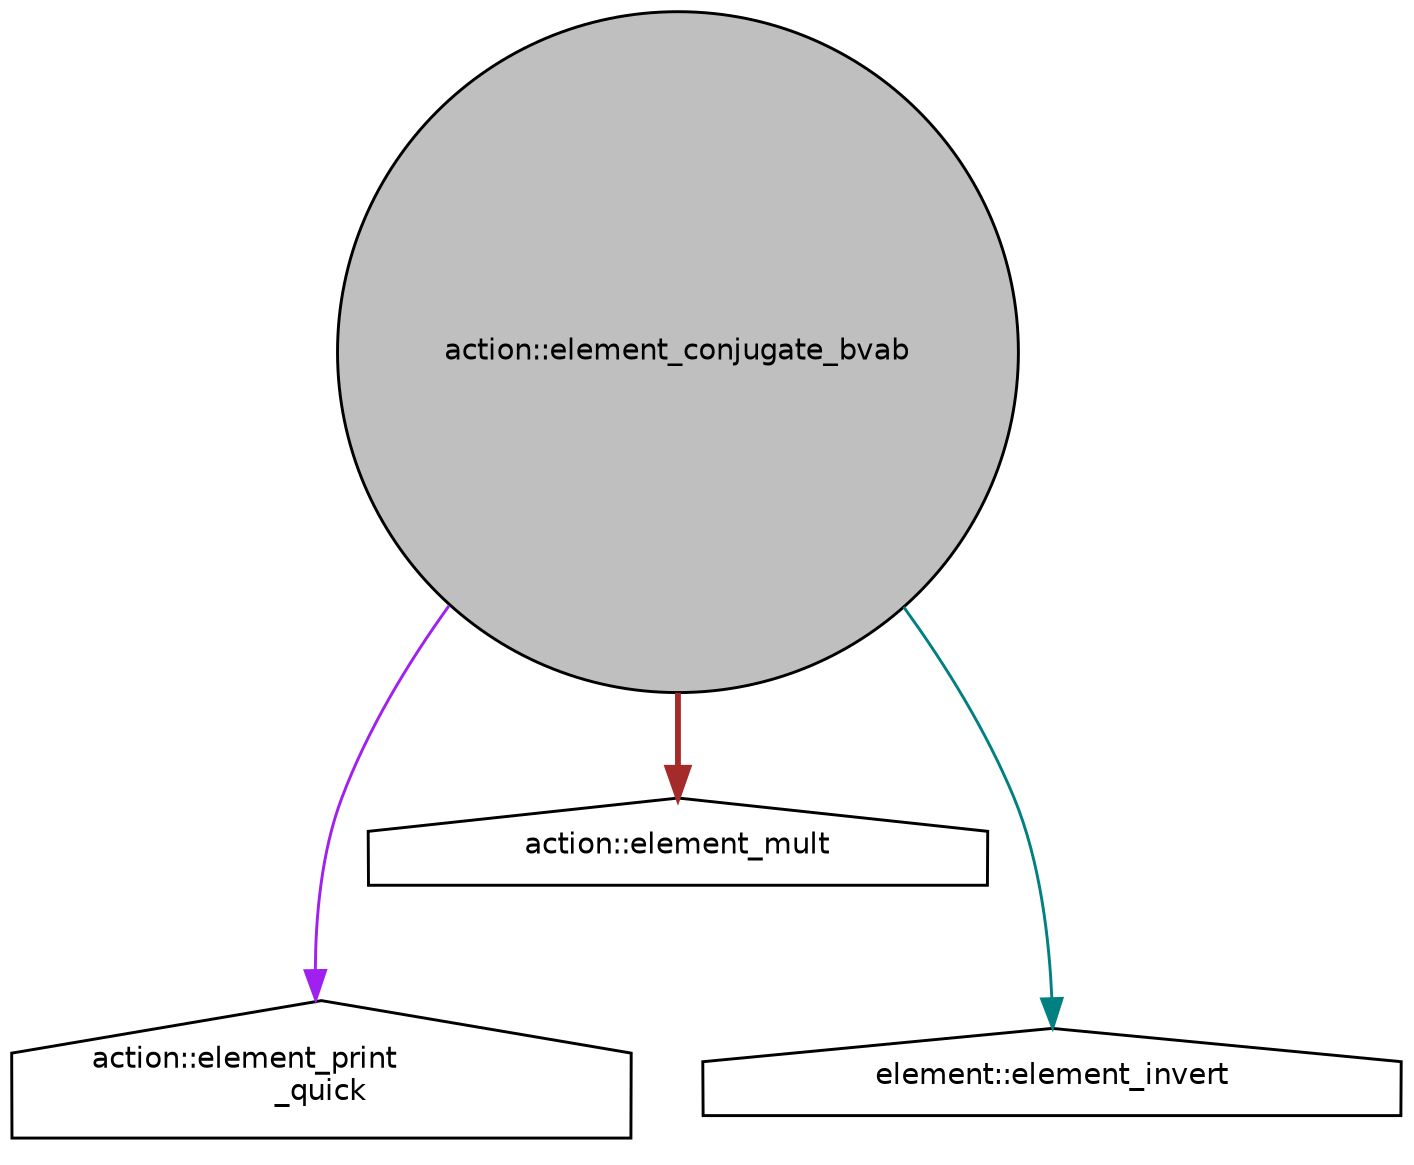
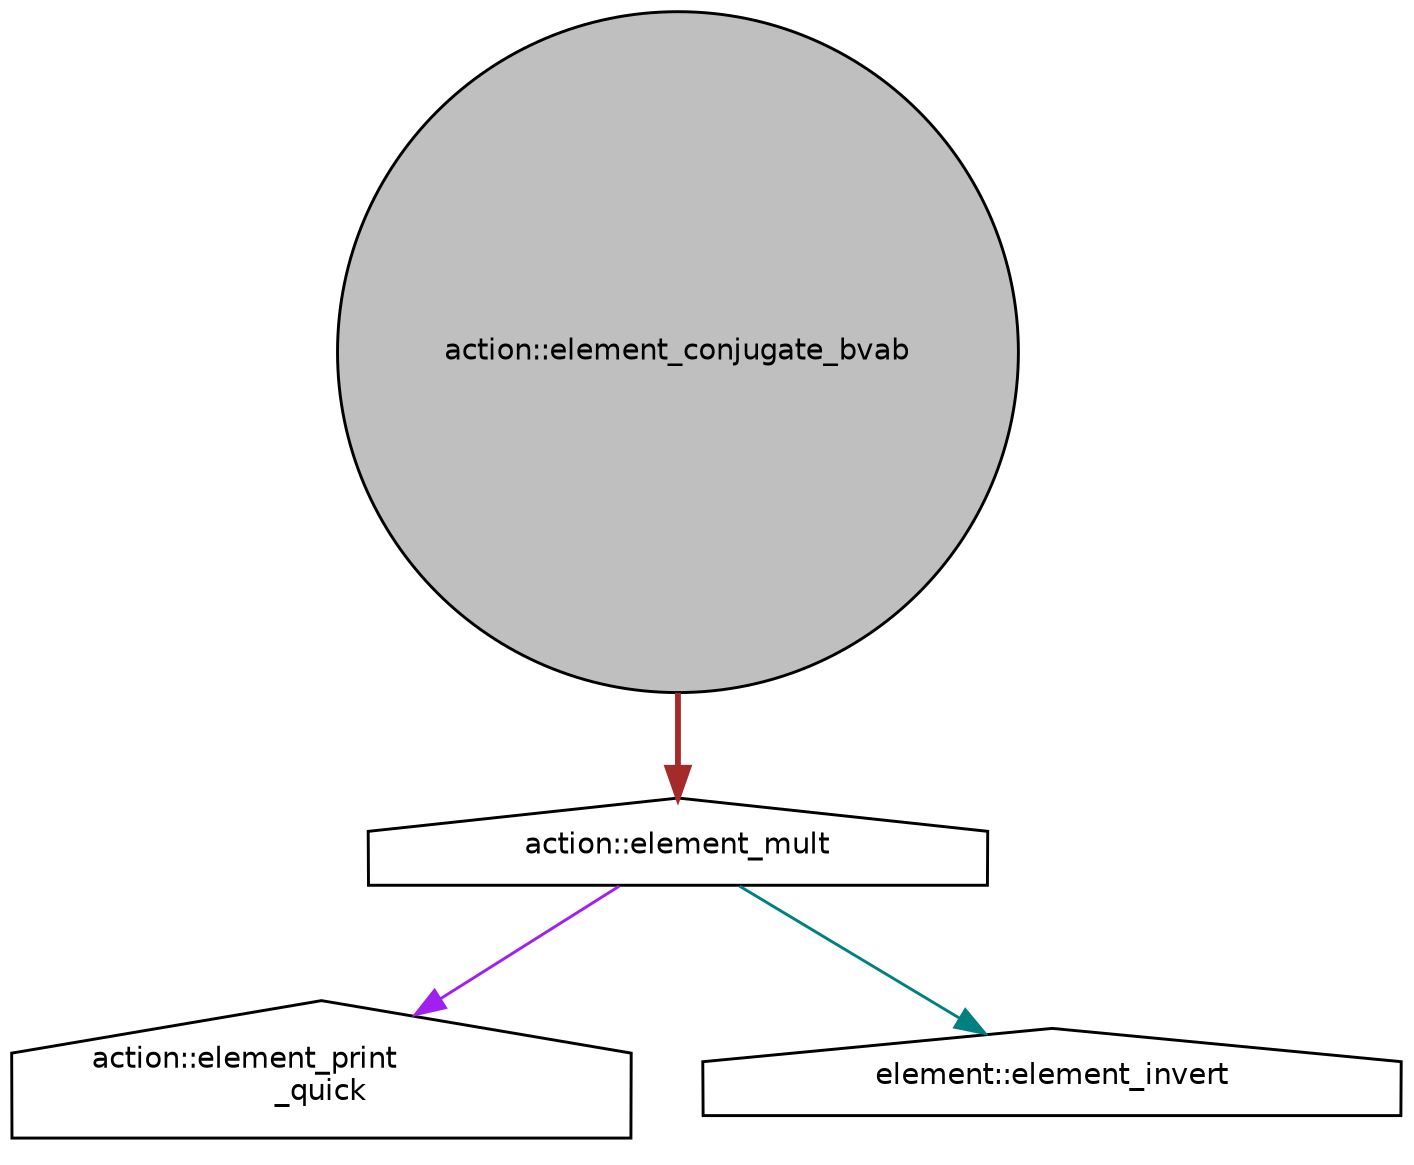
(350, 777) -> (530, 943)
(1011, 790) -> (849, 952)
